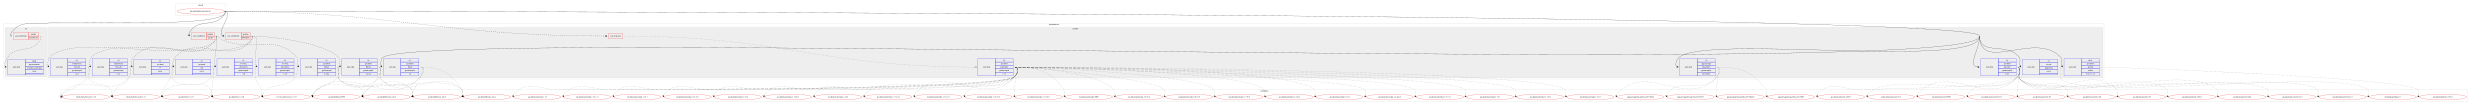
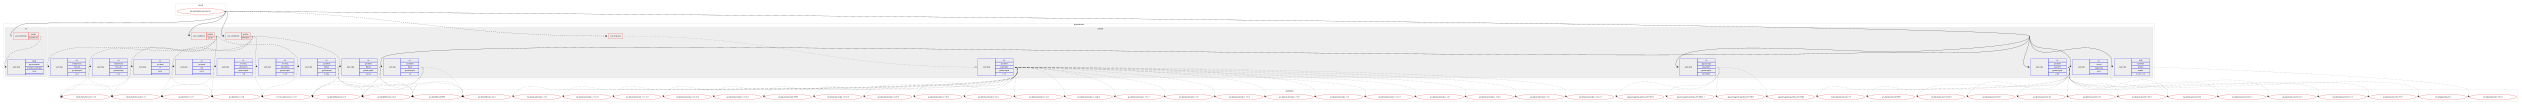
none -> (2343, 97)
